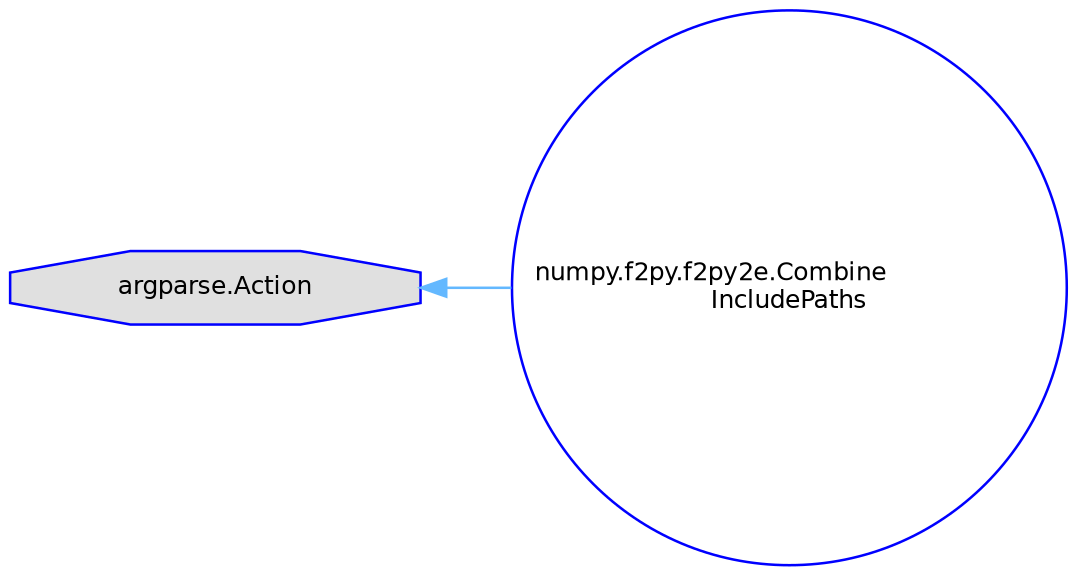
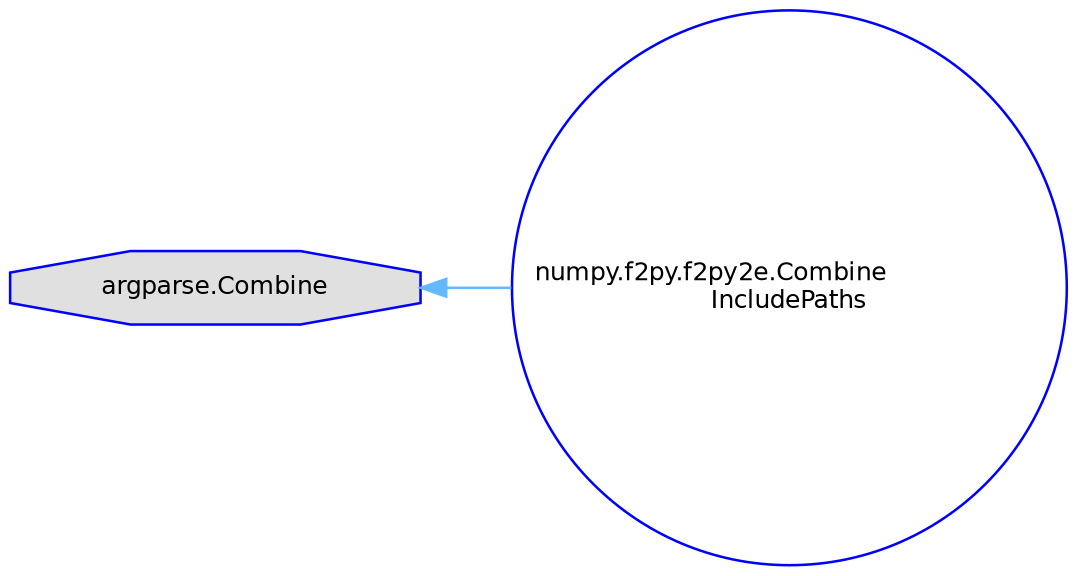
(215, 288) -> (215, 288)
